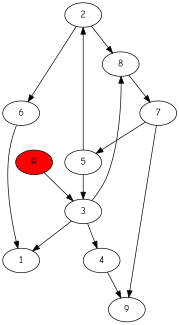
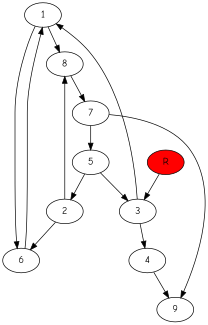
none -> (15, 133)
(115, 148) -> (52, 36)
